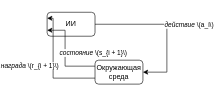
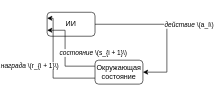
(119, 72) -> (119, 72)
